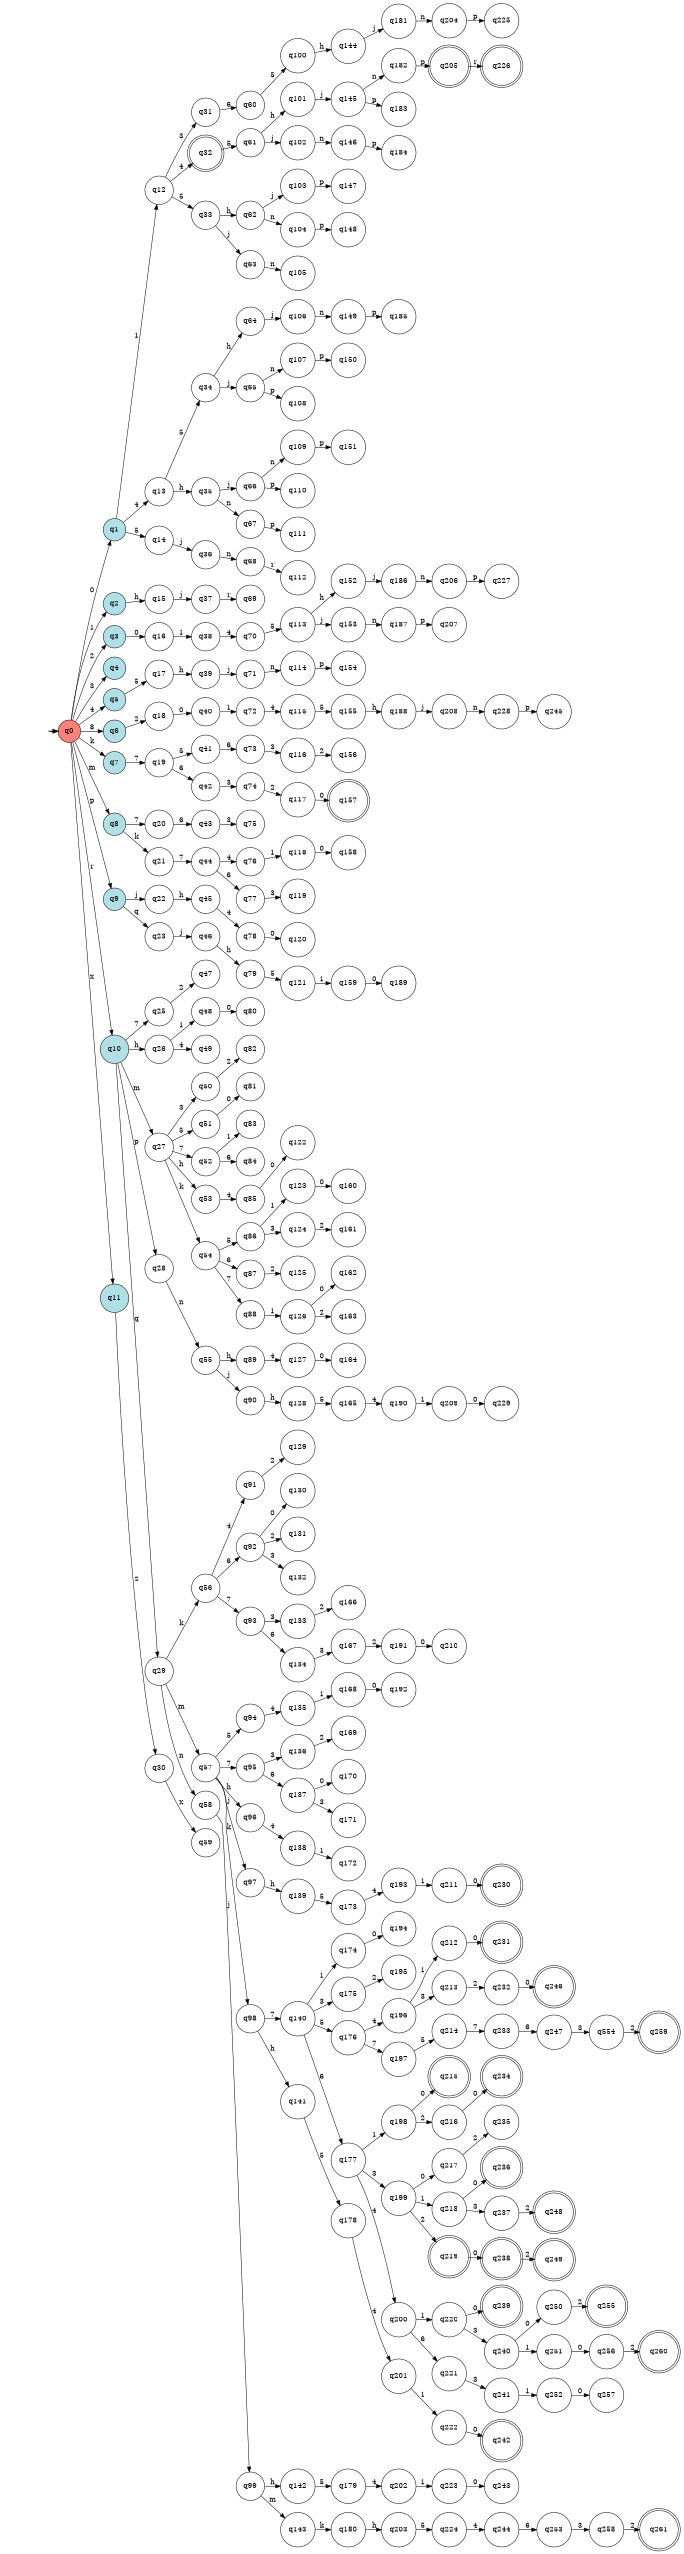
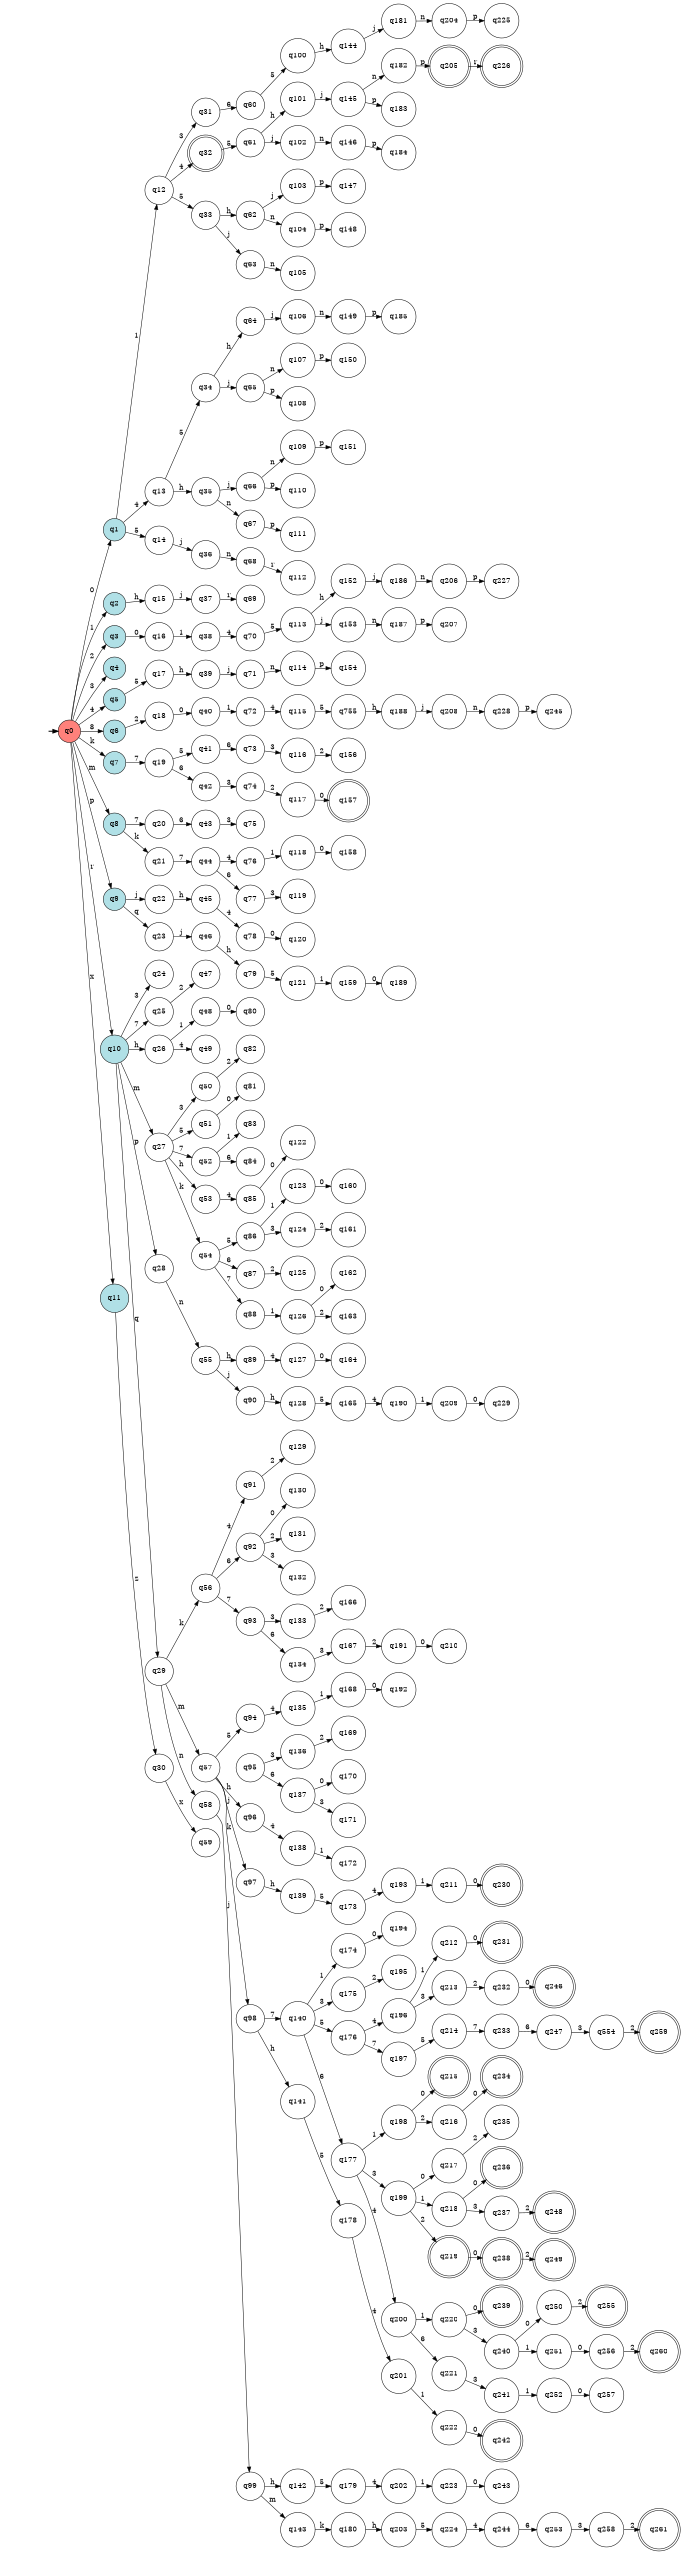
(348, 712) -> (348, 712)
none -> (159, 974)
(226, 1768) -> none
